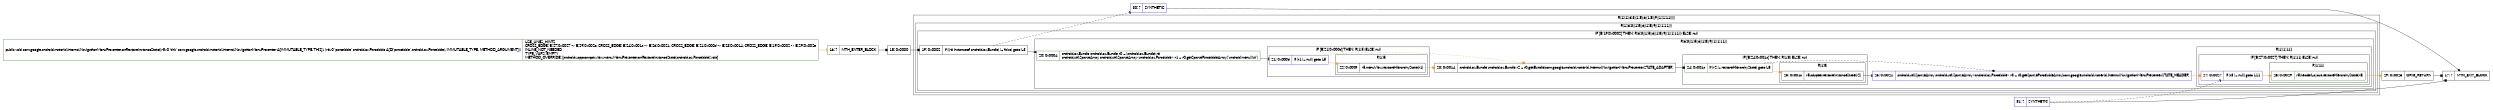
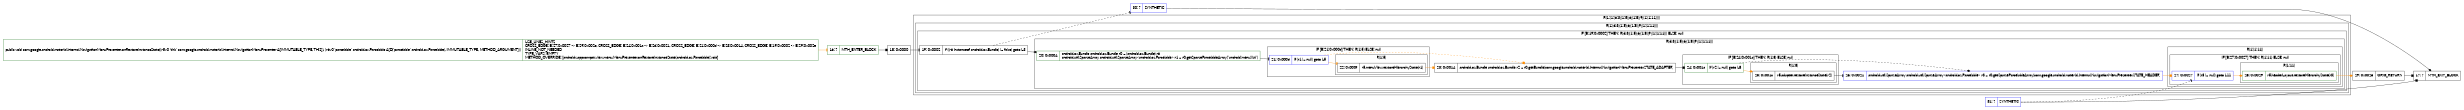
(914, 50) -> (914, 50)
(1740, 68) -> (1725, 68)
